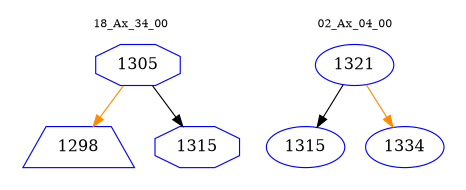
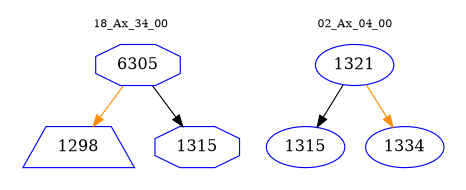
(138, 65) -> (138, 65)
